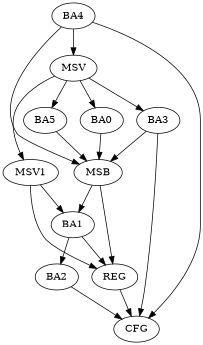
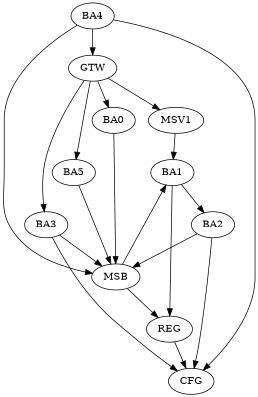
(73, 68) -> (93, 68)
(44, 237) -> none
none -> (165, 250)
